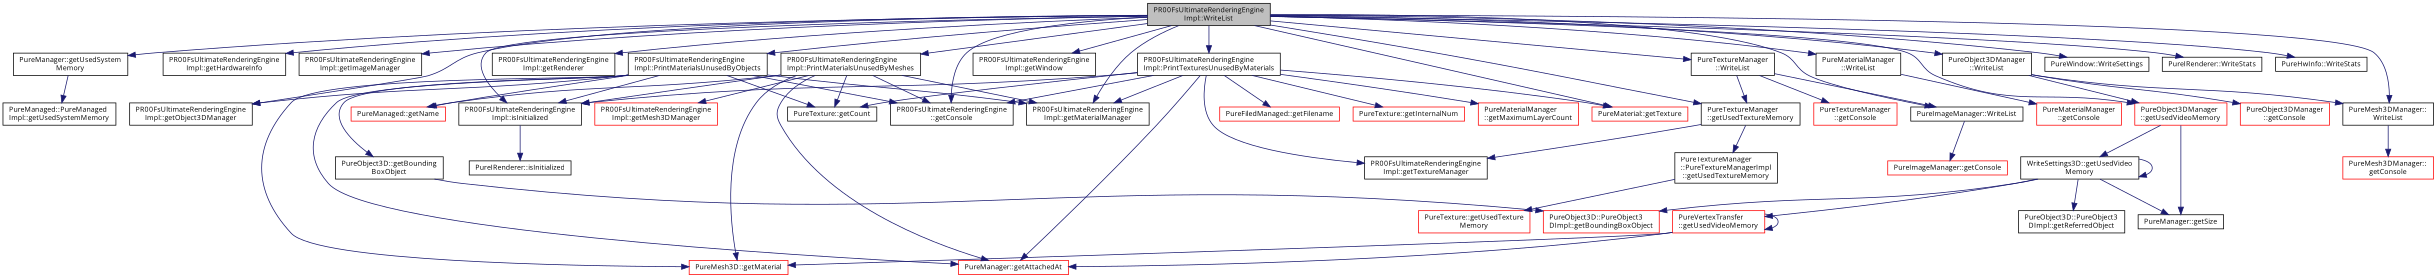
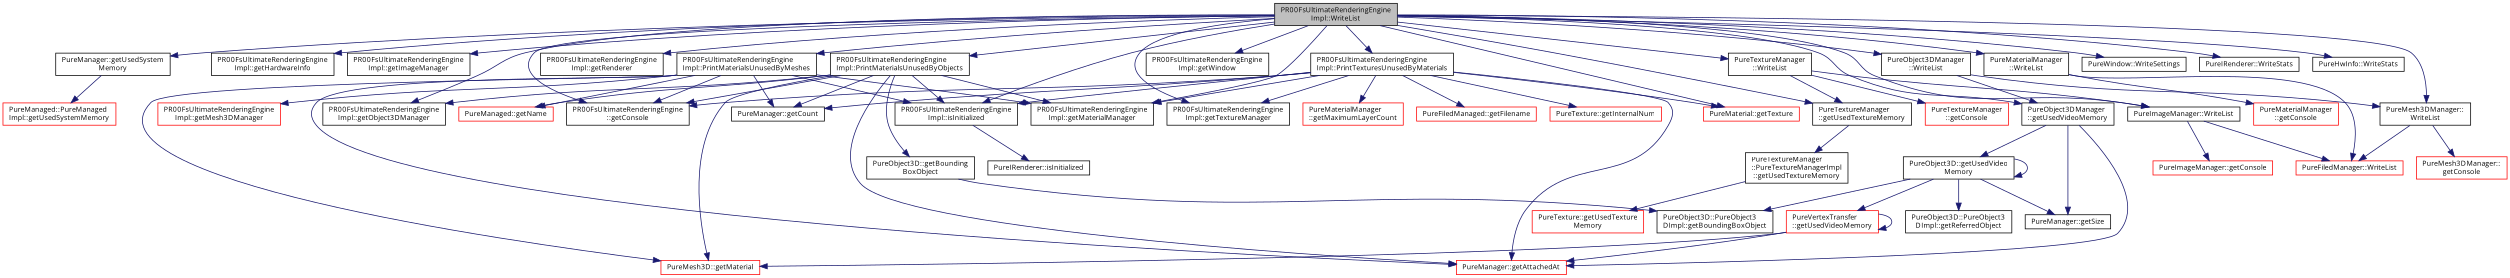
(59, 114) -> (59, 114)
(832, 114) -> (778, 114)
(2181, 114) -> (2068, 114)
(2285, 114) -> none
(1598, 142) -> (1158, 41)
(2080, 168) -> (1959, 168)
none -> (2350, 168)
(1601, 222) -> (1715, 222)
none -> (1909, 255)
